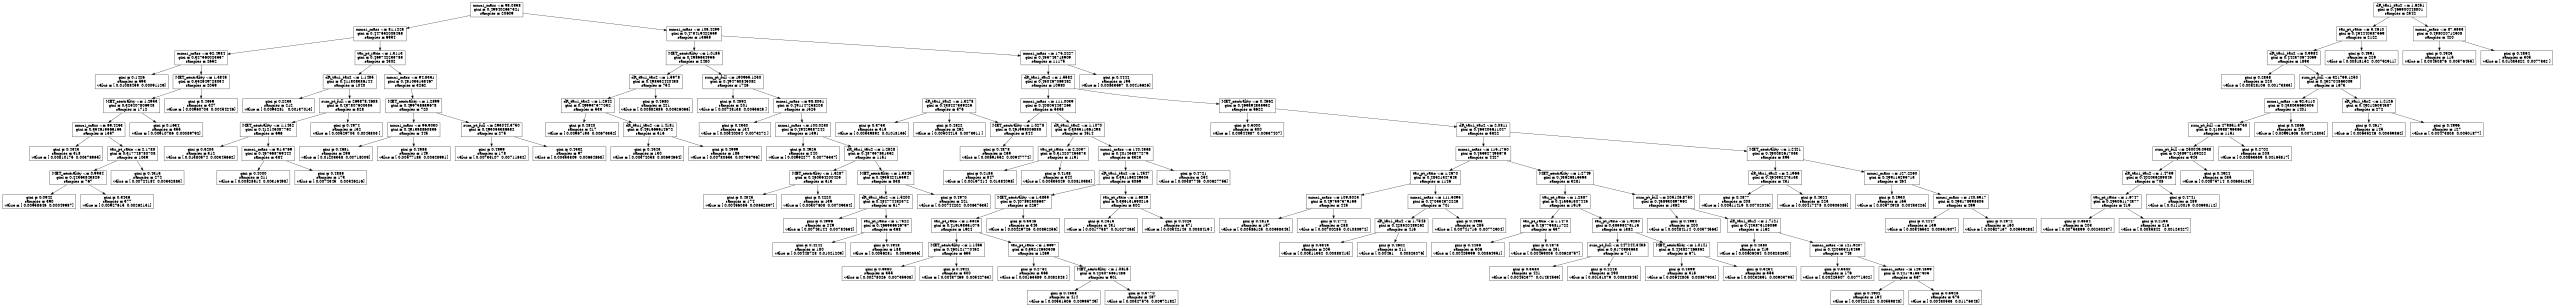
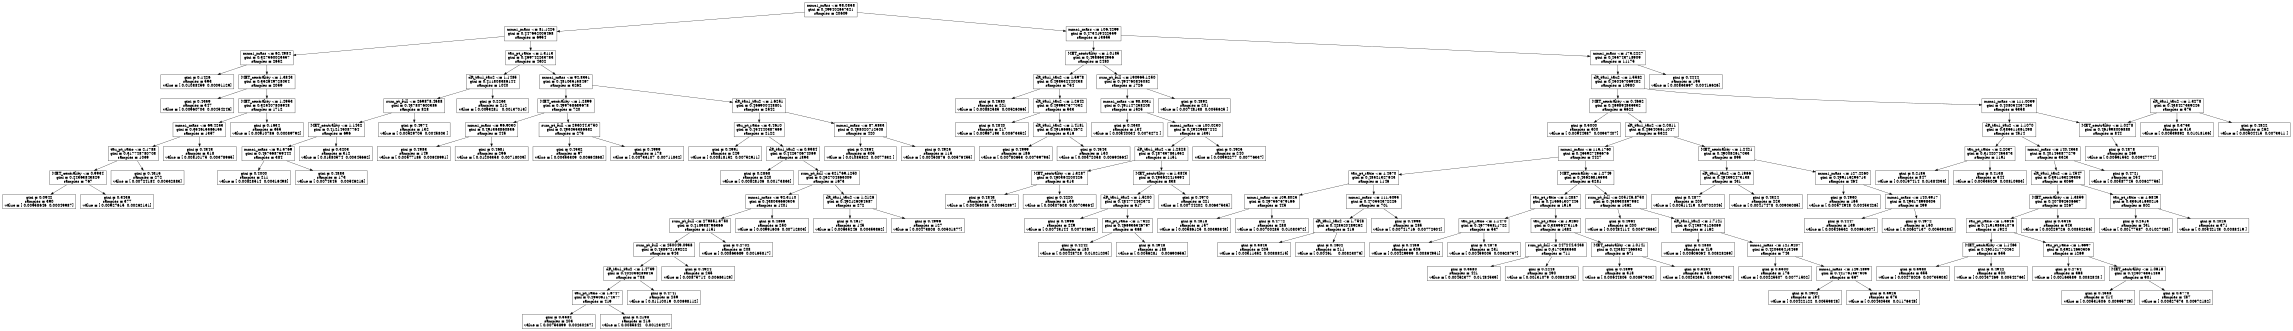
none -> (661, 94)
